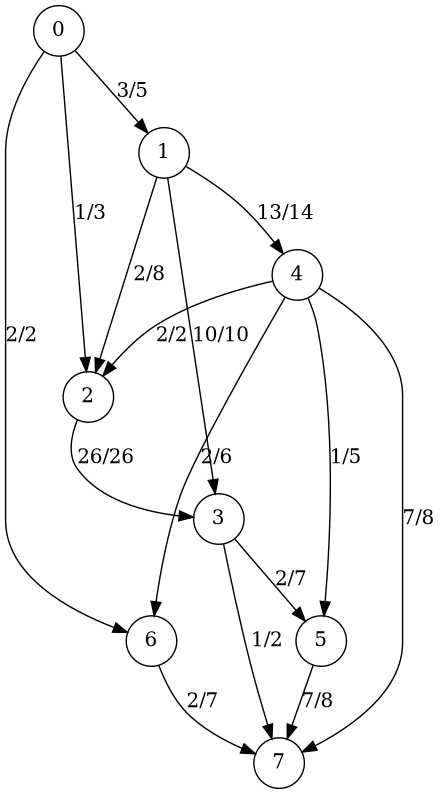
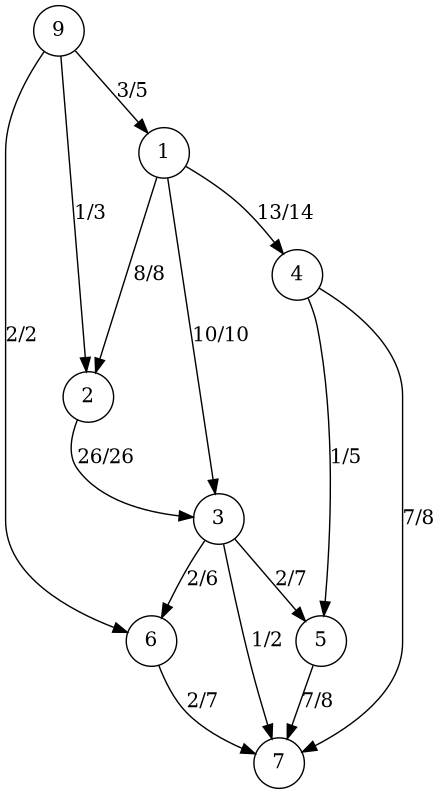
(59, 31) -> (59, 31)
(149, 275) -> (149, 275)
(177, 314) -> none
(197, 458) -> (185, 572)
